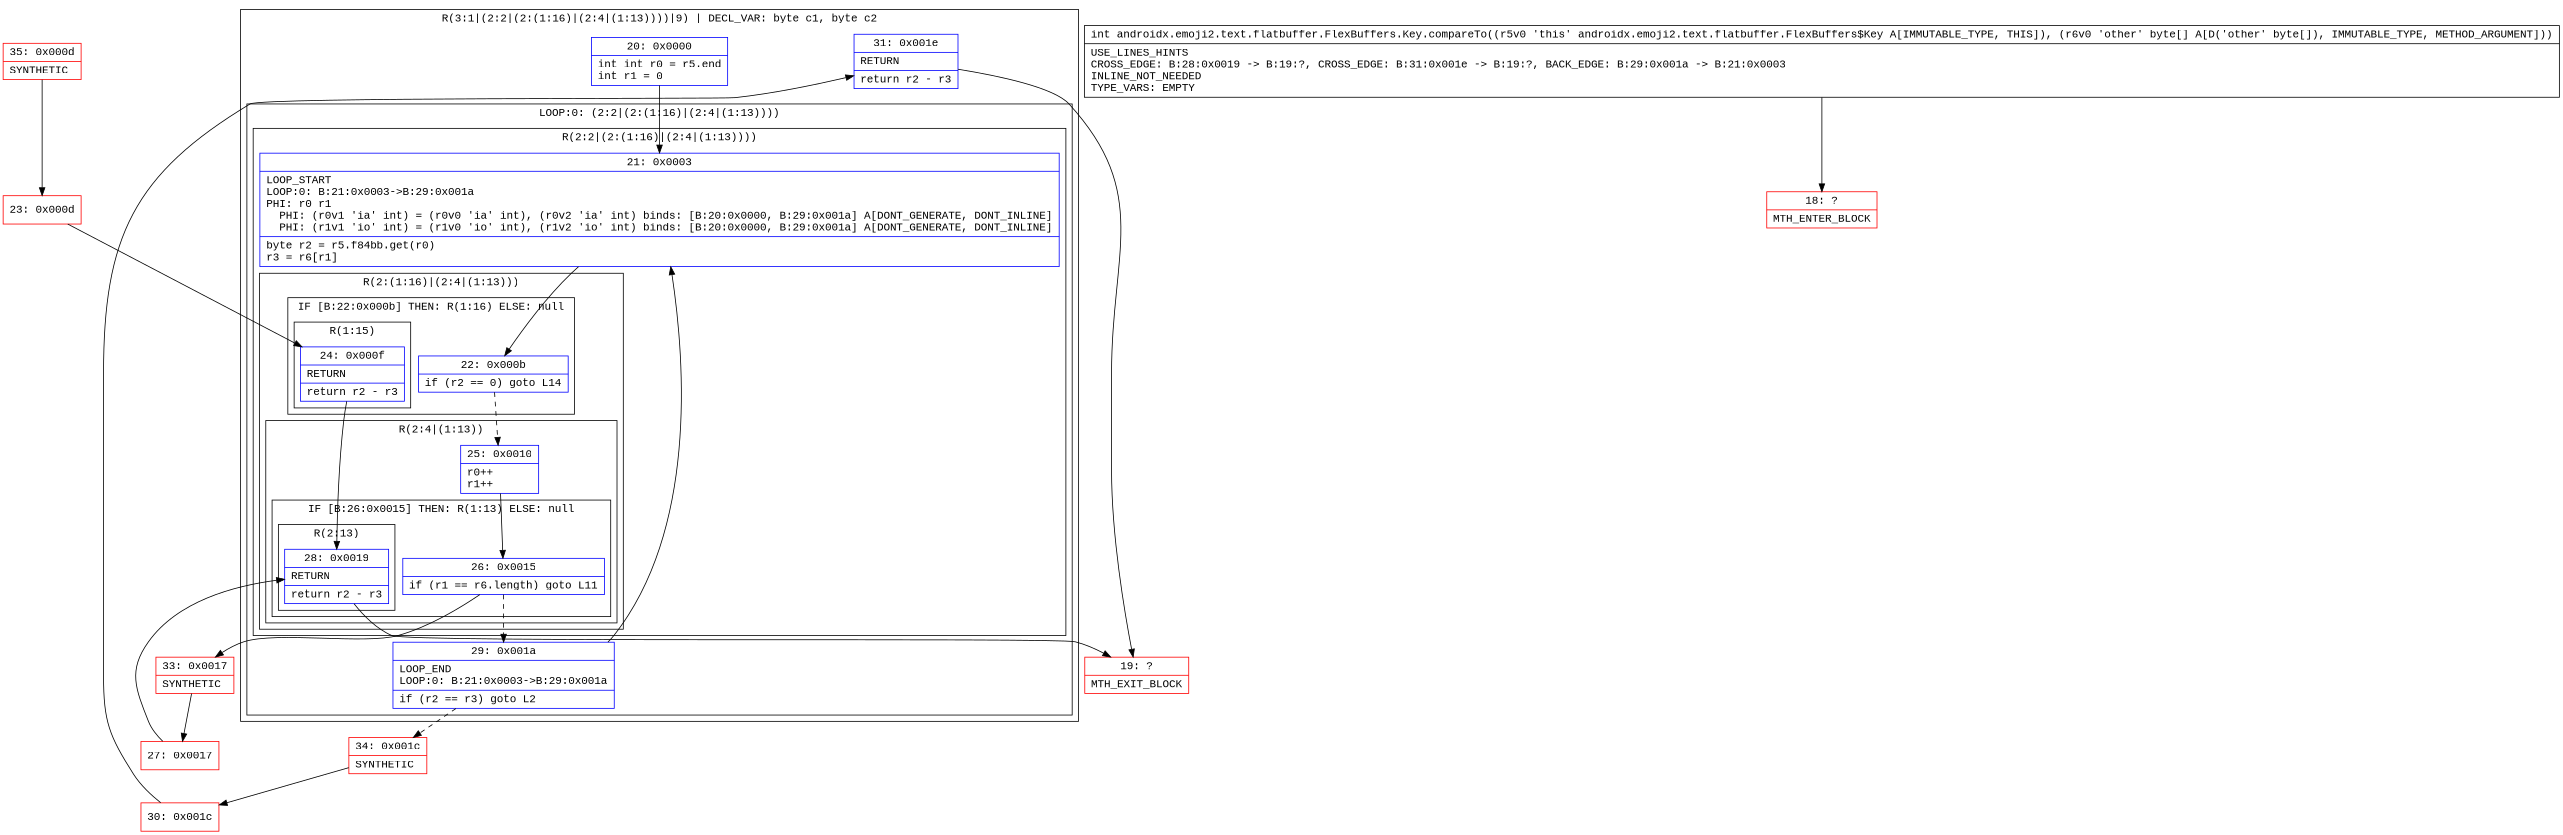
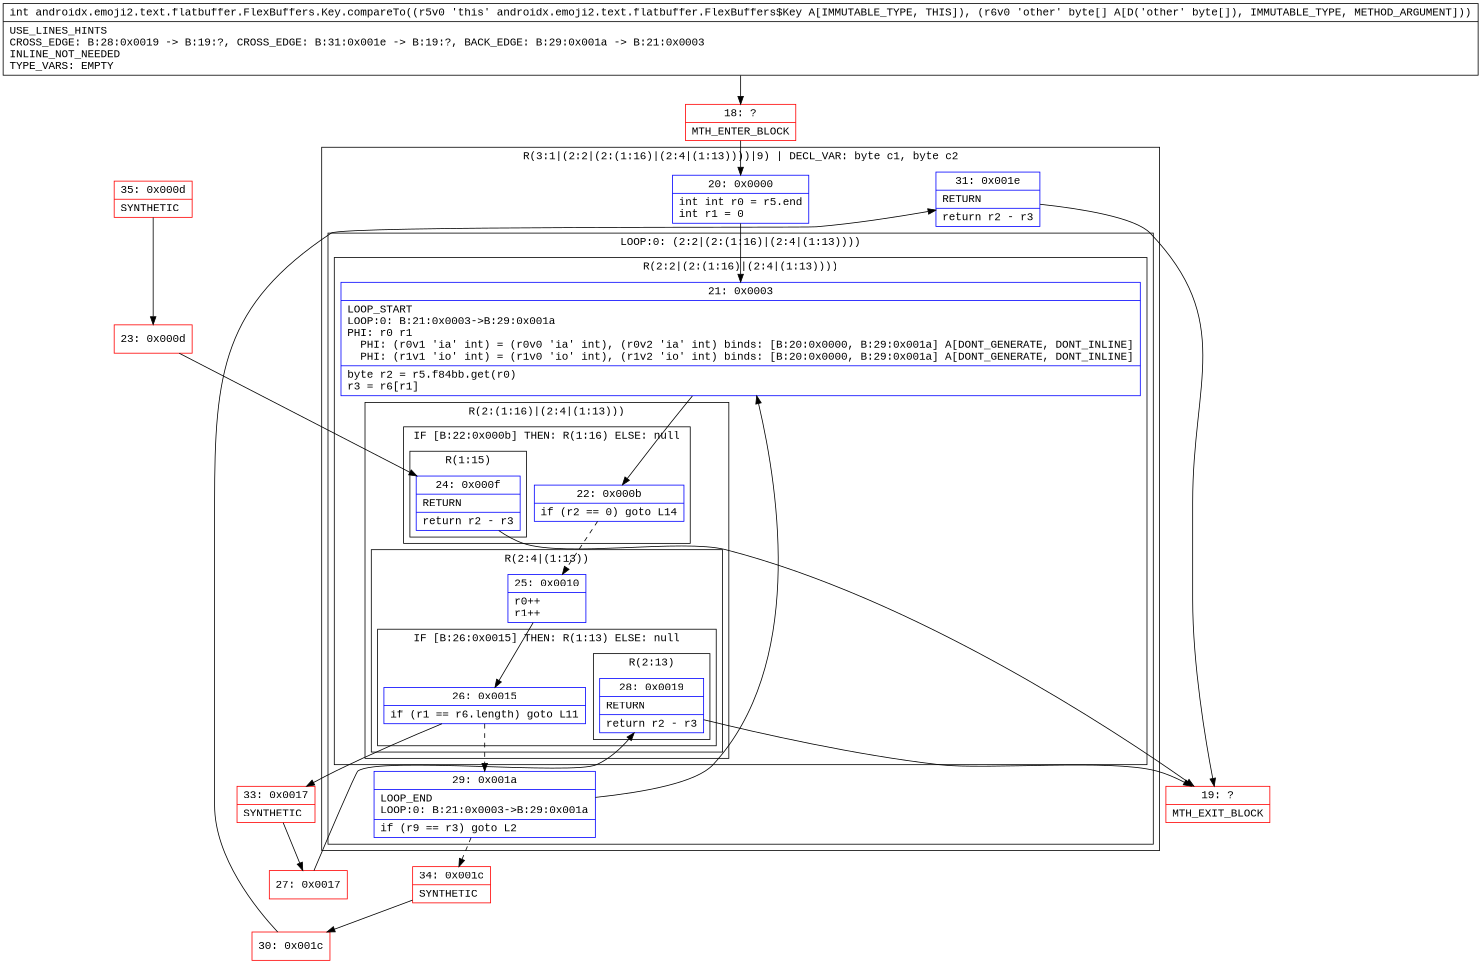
none -> (741, 154)
(339, 471) -> (862, 597)
(468, 699) -> (449, 828)
